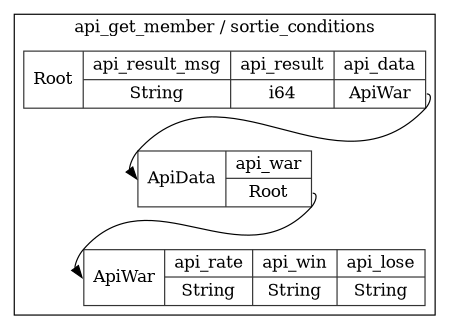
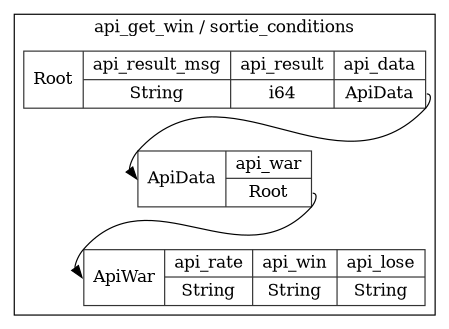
(225, 28) -> (225, 28)
(380, 93) -> (380, 93)
